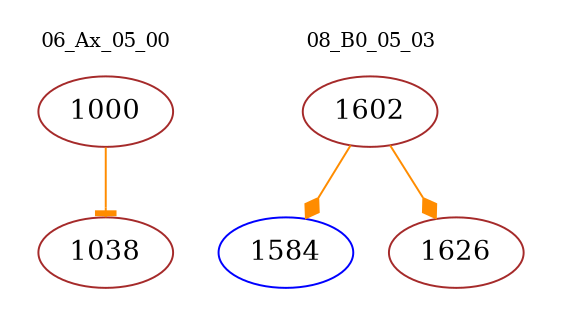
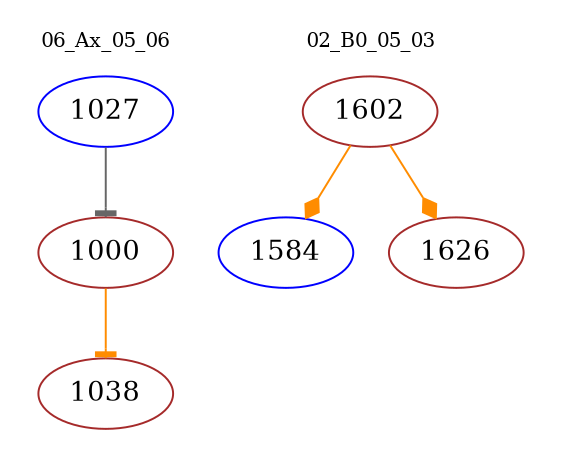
(106, 42) -> (106, 42)
(371, 42) -> (371, 42)
none -> (106, 112)
